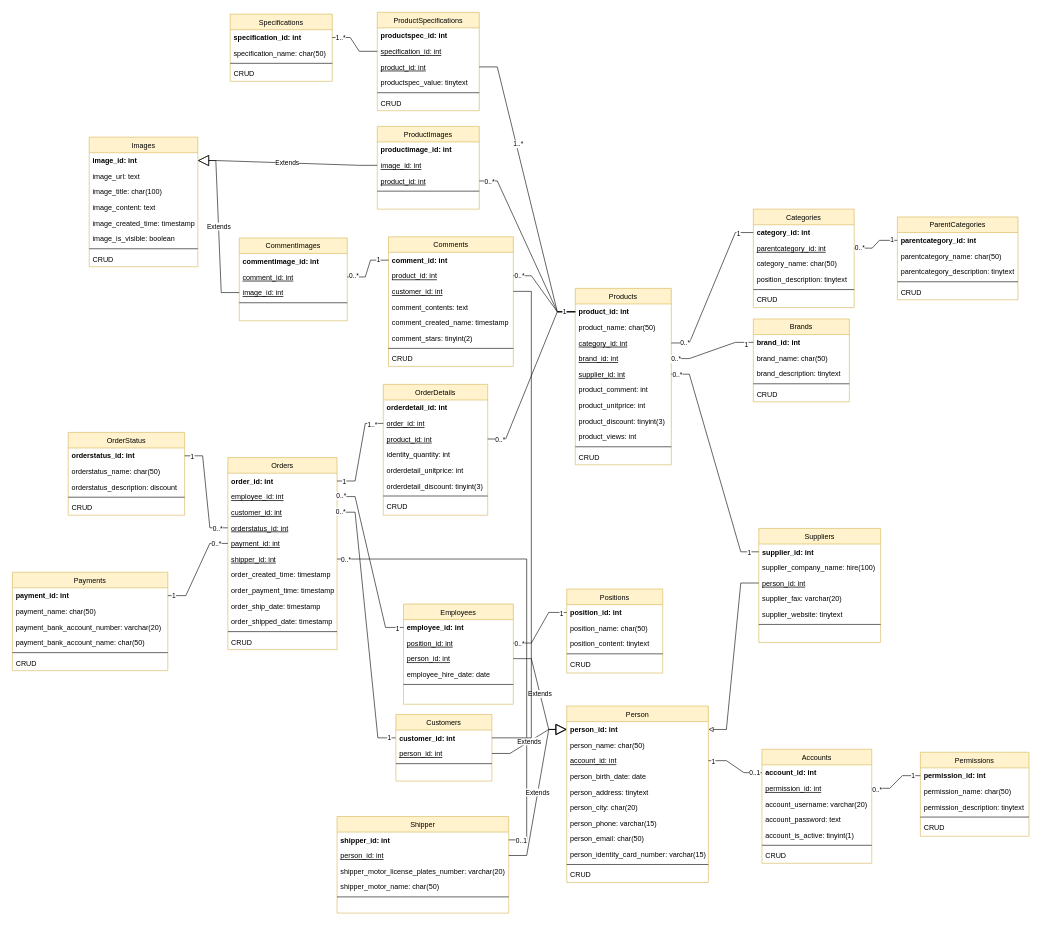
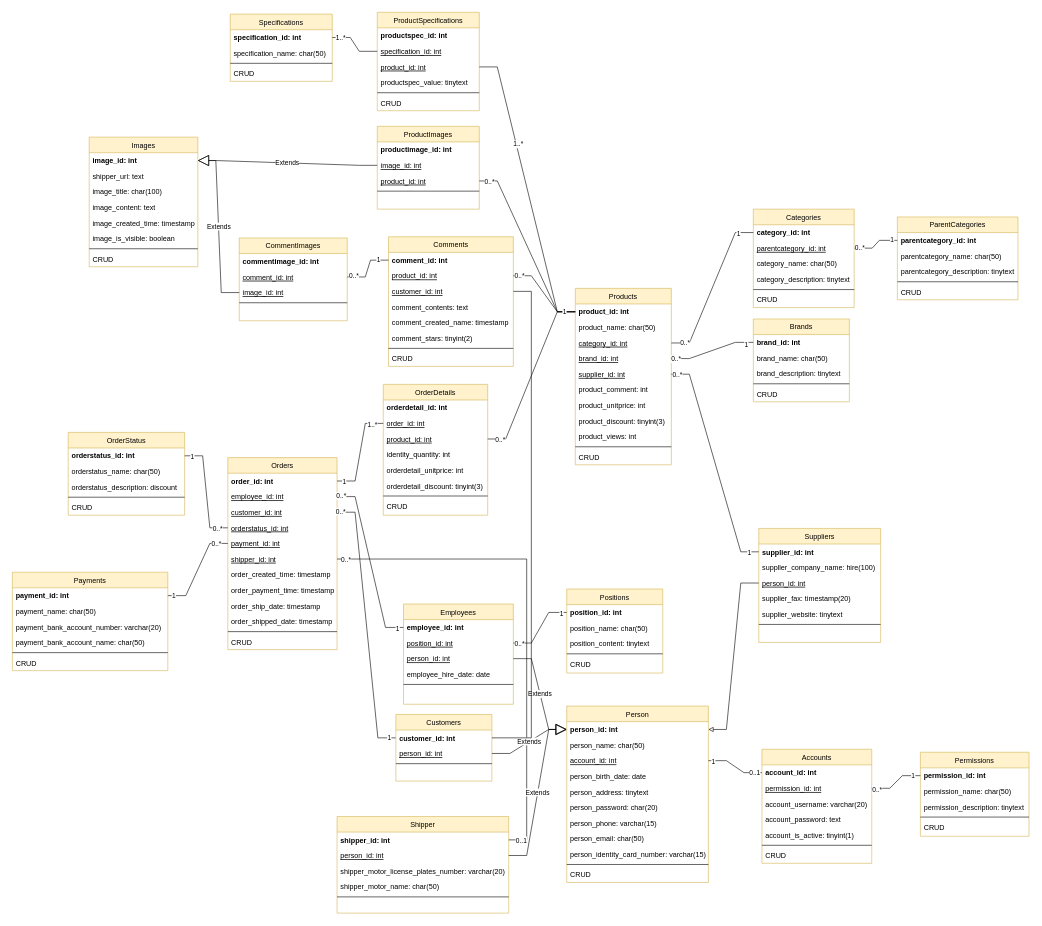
(119, 176) -> (123, 176)
(810, 280) -> (812, 280)
(808, 599) -> (812, 599)
(609, 808) -> (618, 808)
